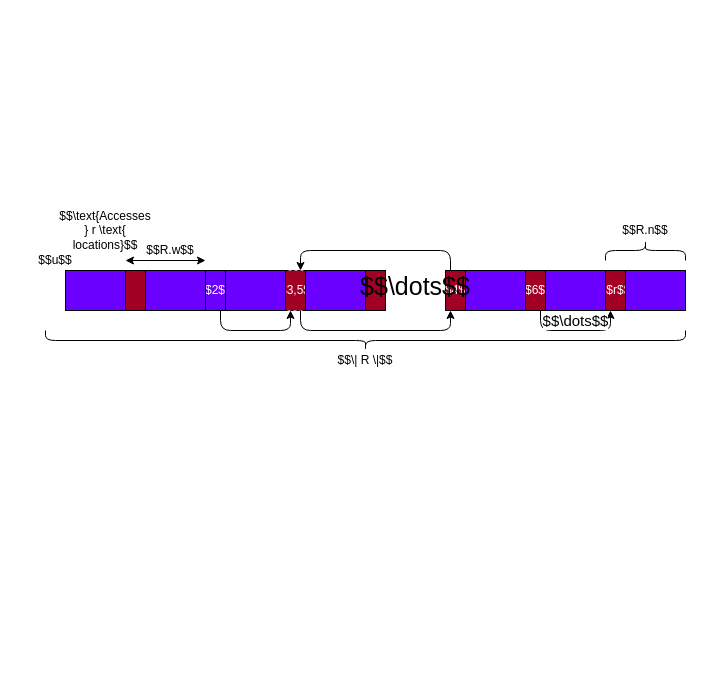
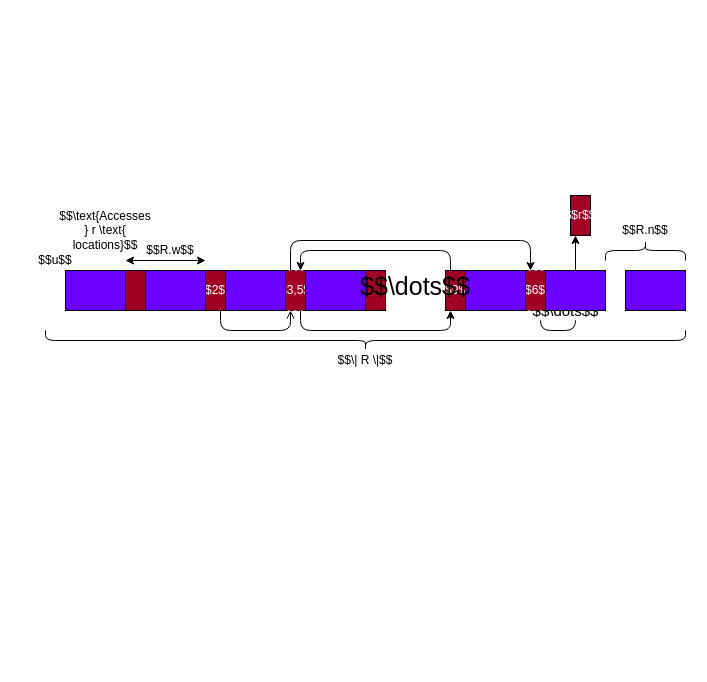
none -> (407, 241)
(216, 291) -> (216, 291)
(456, 291) -> (456, 291)
(536, 291) -> (536, 291)
(616, 291) -> (581, 216)
(290, 325) -> (291, 319)
